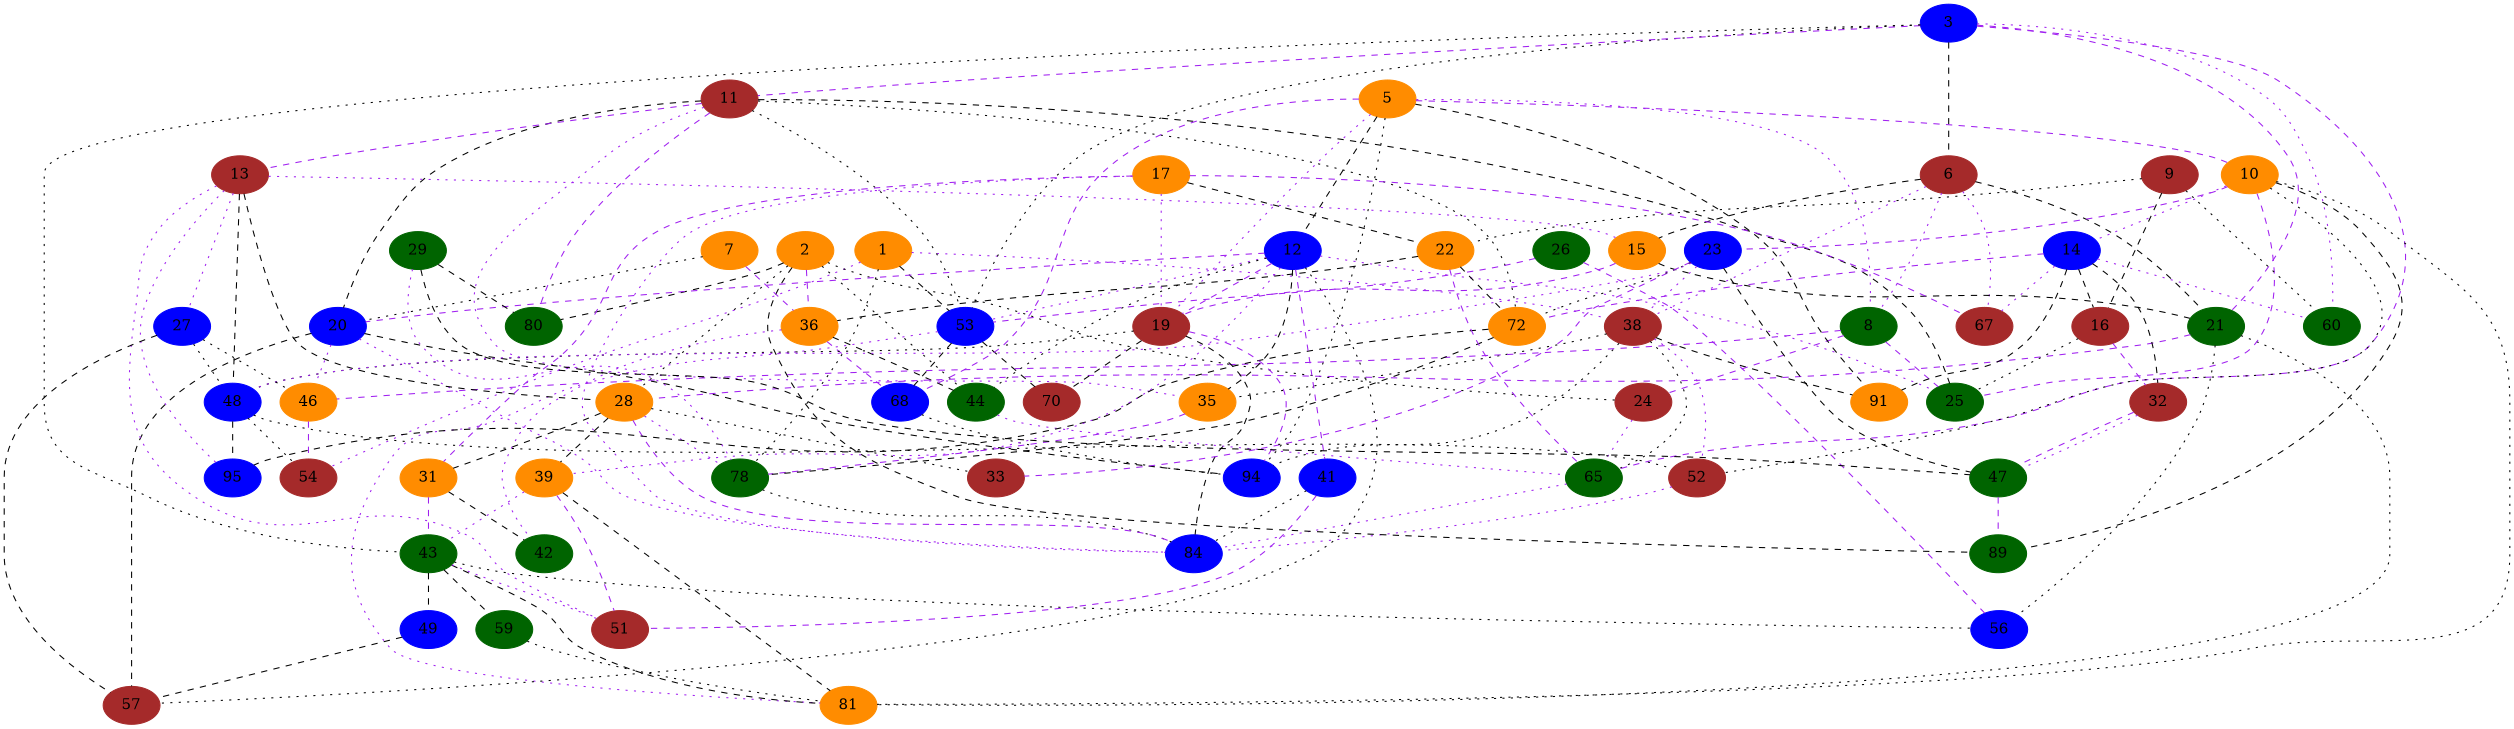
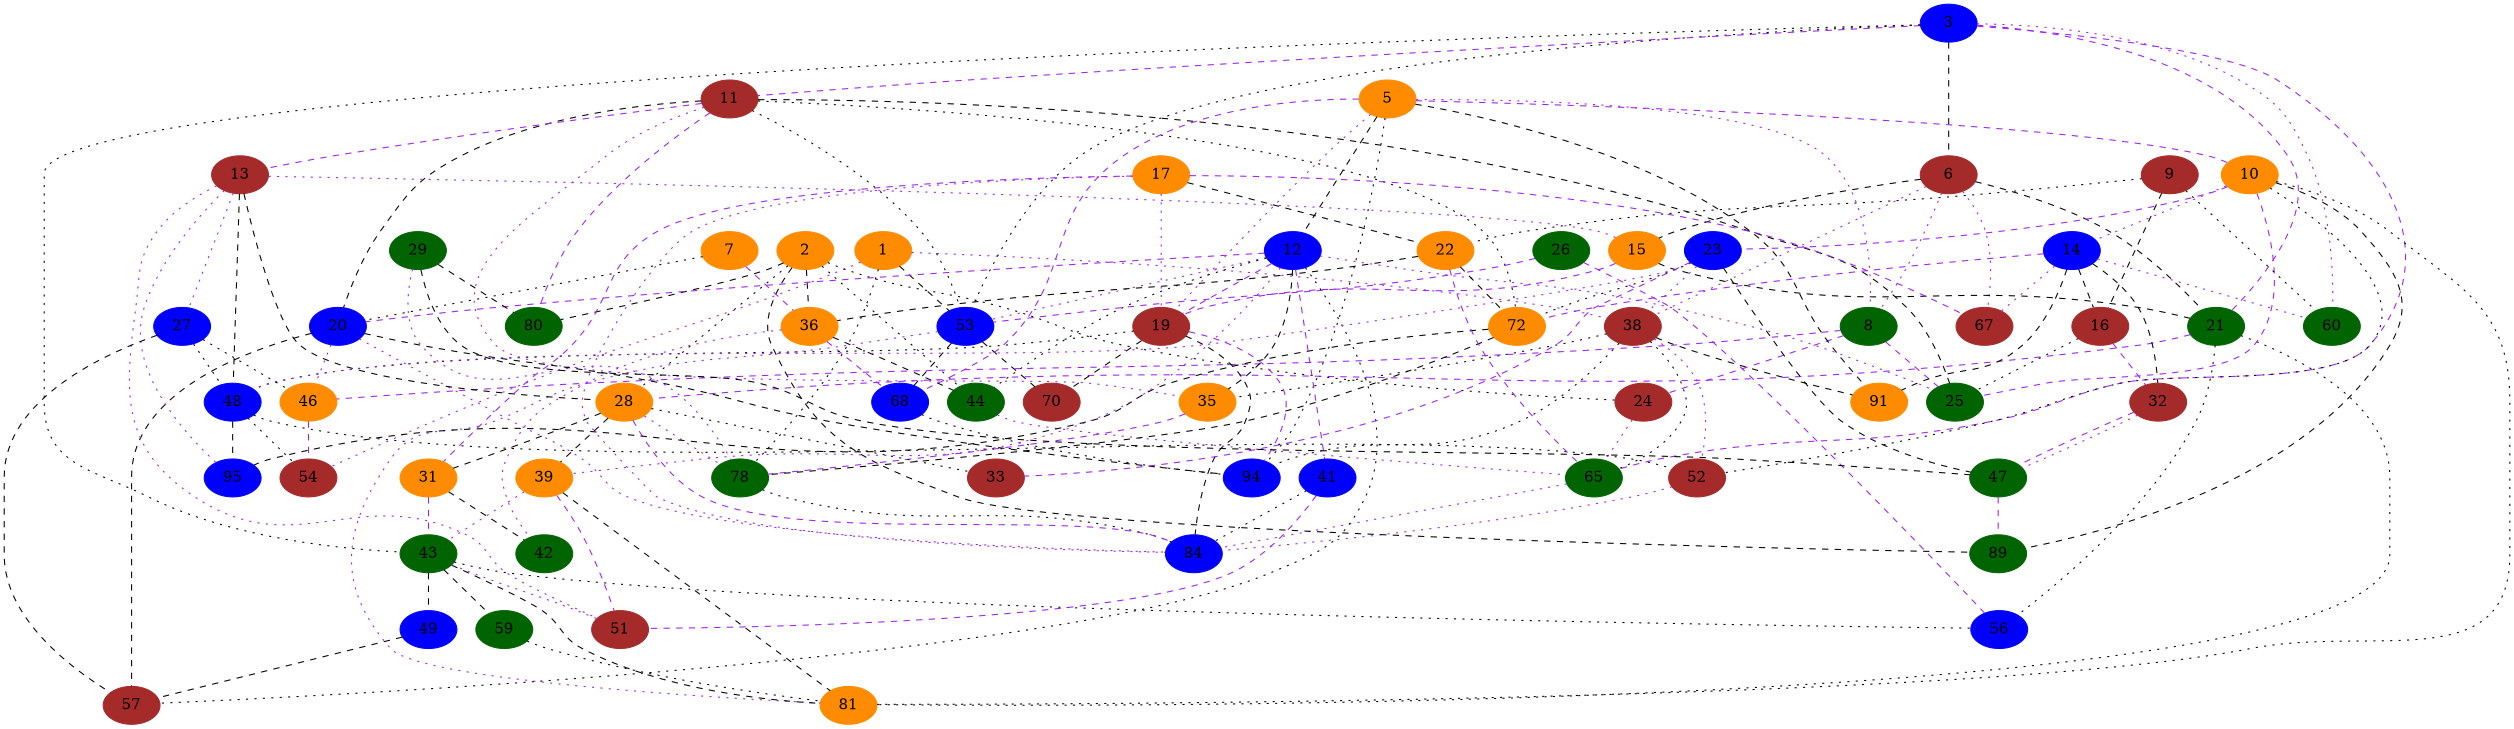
(808, 290) -> (808, 290)
